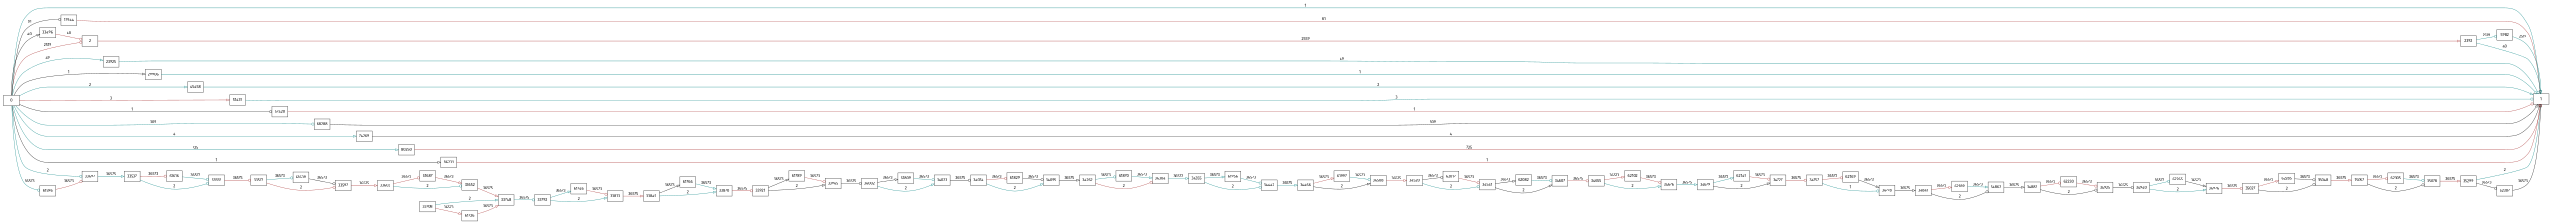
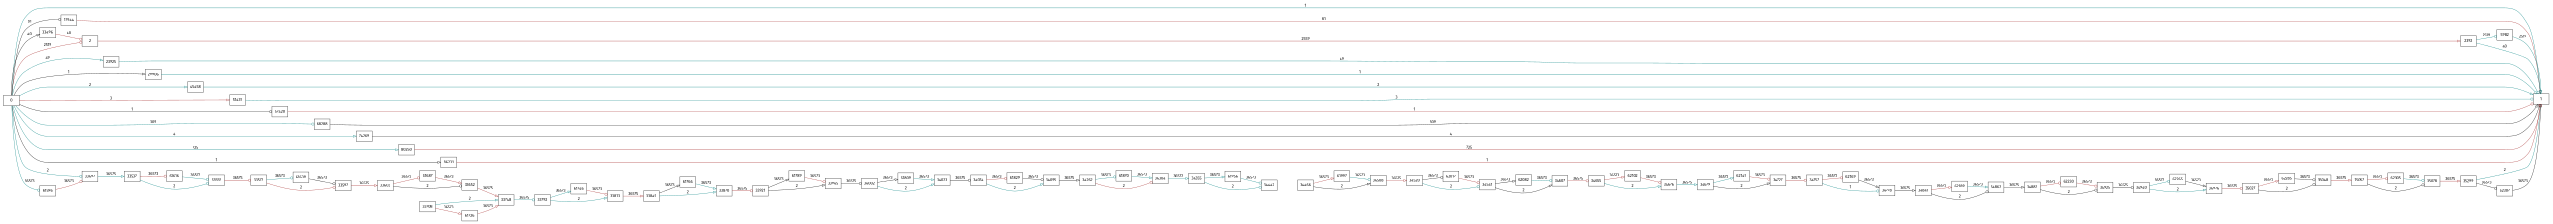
(923, 179) -> (923, 179)
(1286, 185) -> none
(426, 188) -> (426, 188)
